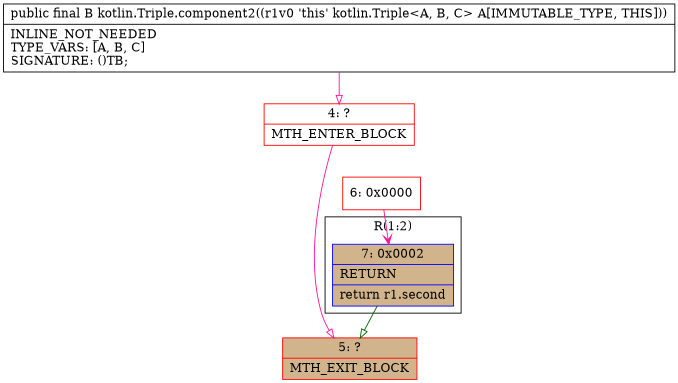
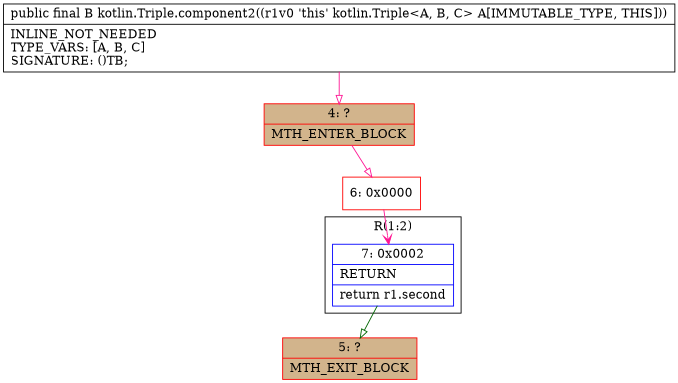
(339, 125) -> (339, 125)
(315, 238) -> (359, 157)
(393, 275) -> (393, 275)
